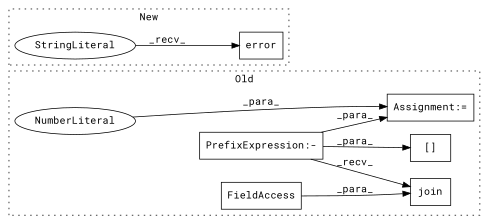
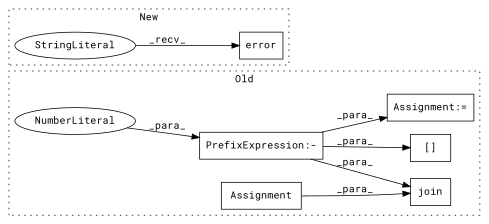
(256, 110) -> (160, 132)
(355, 163) -> (355, 163)
(261, 196) -> (261, 196)
